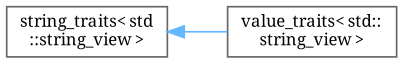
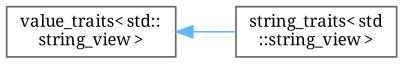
(206, 32) -> (214, 32)
